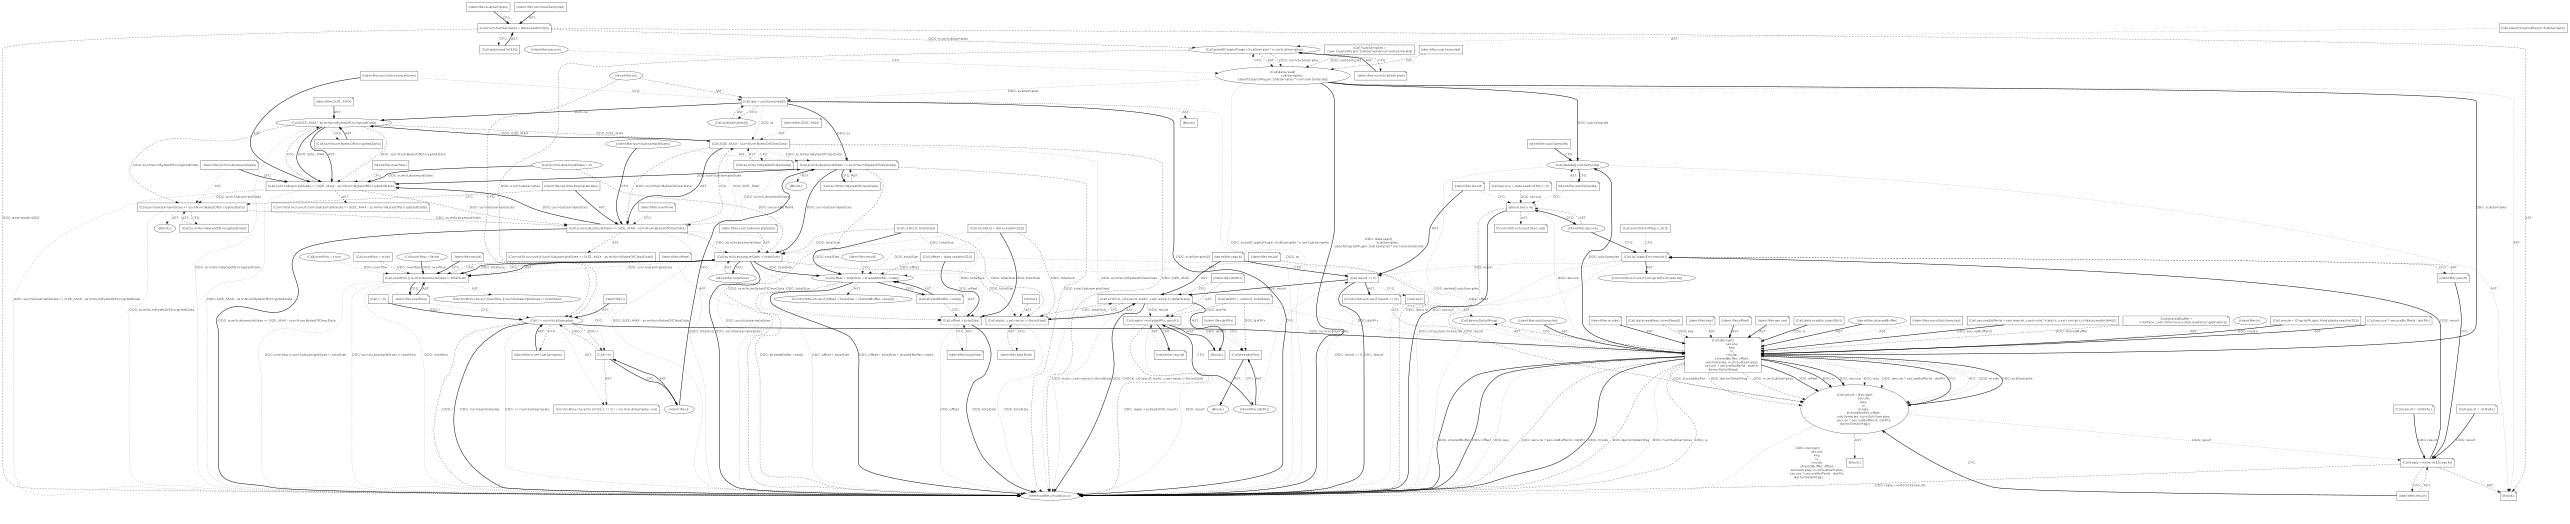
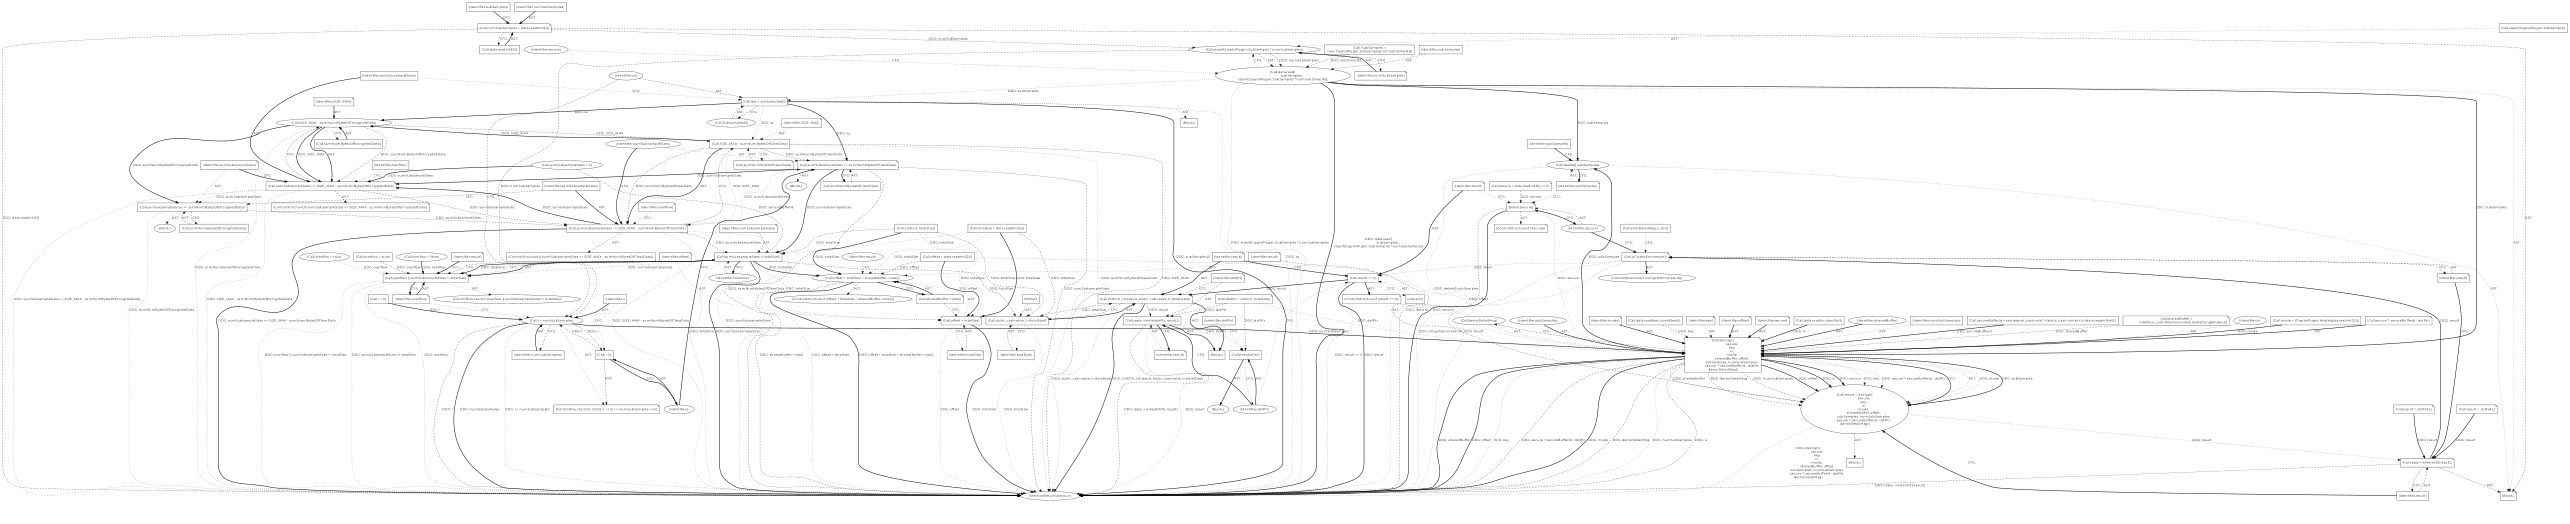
(175, 139) -> (175, 139)
(783, 156) -> (783, 156)
(1439, 304) -> (1396, 287)
